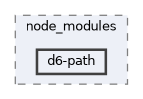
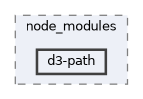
(71, 62) -> (71, 62)
